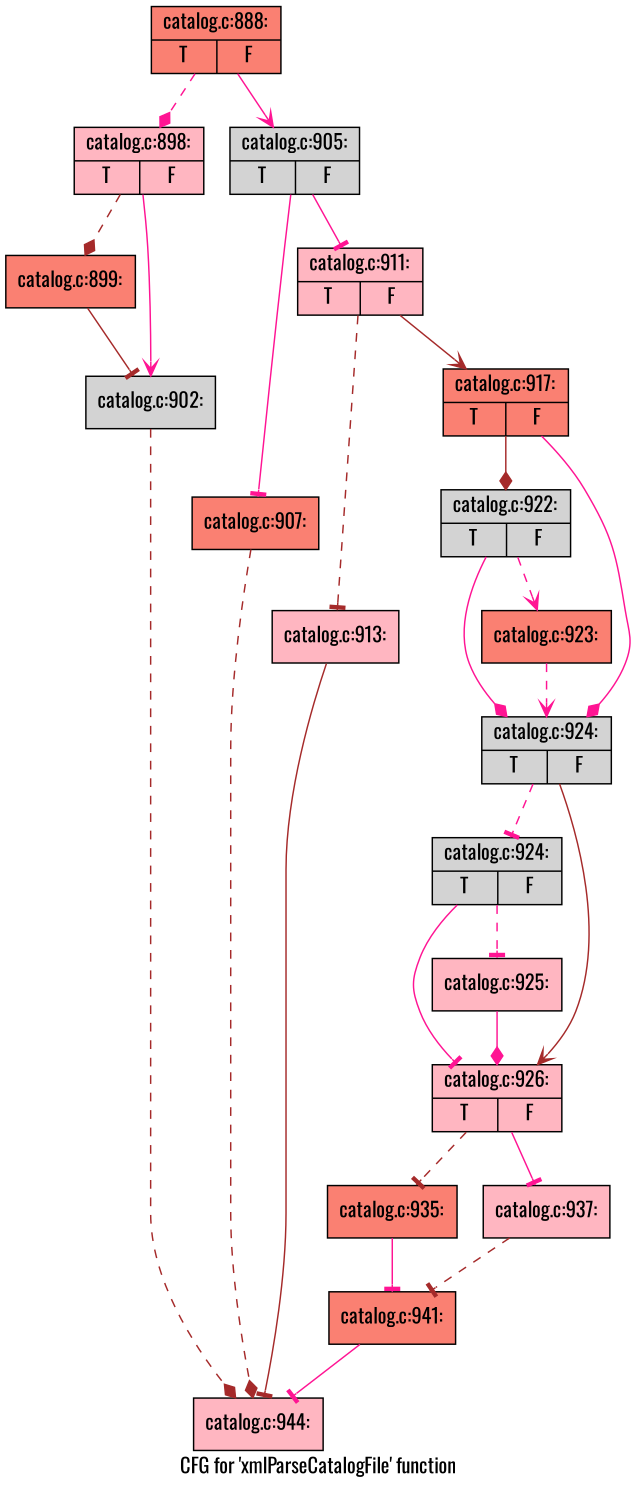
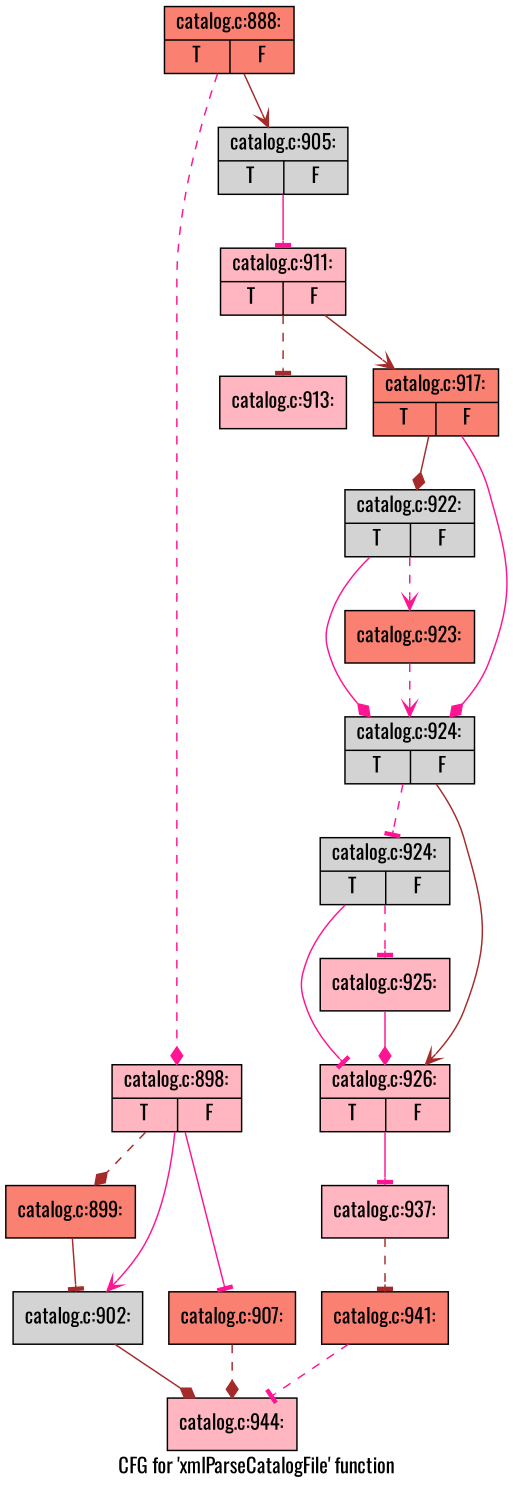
(251, 94) -> (253, 94)
(274, 342) -> (204, 1208)
(151, 916) -> (147, 1366)
(286, 1025) -> none
(392, 1212) -> none
(328, 1369) -> (312, 1369)
